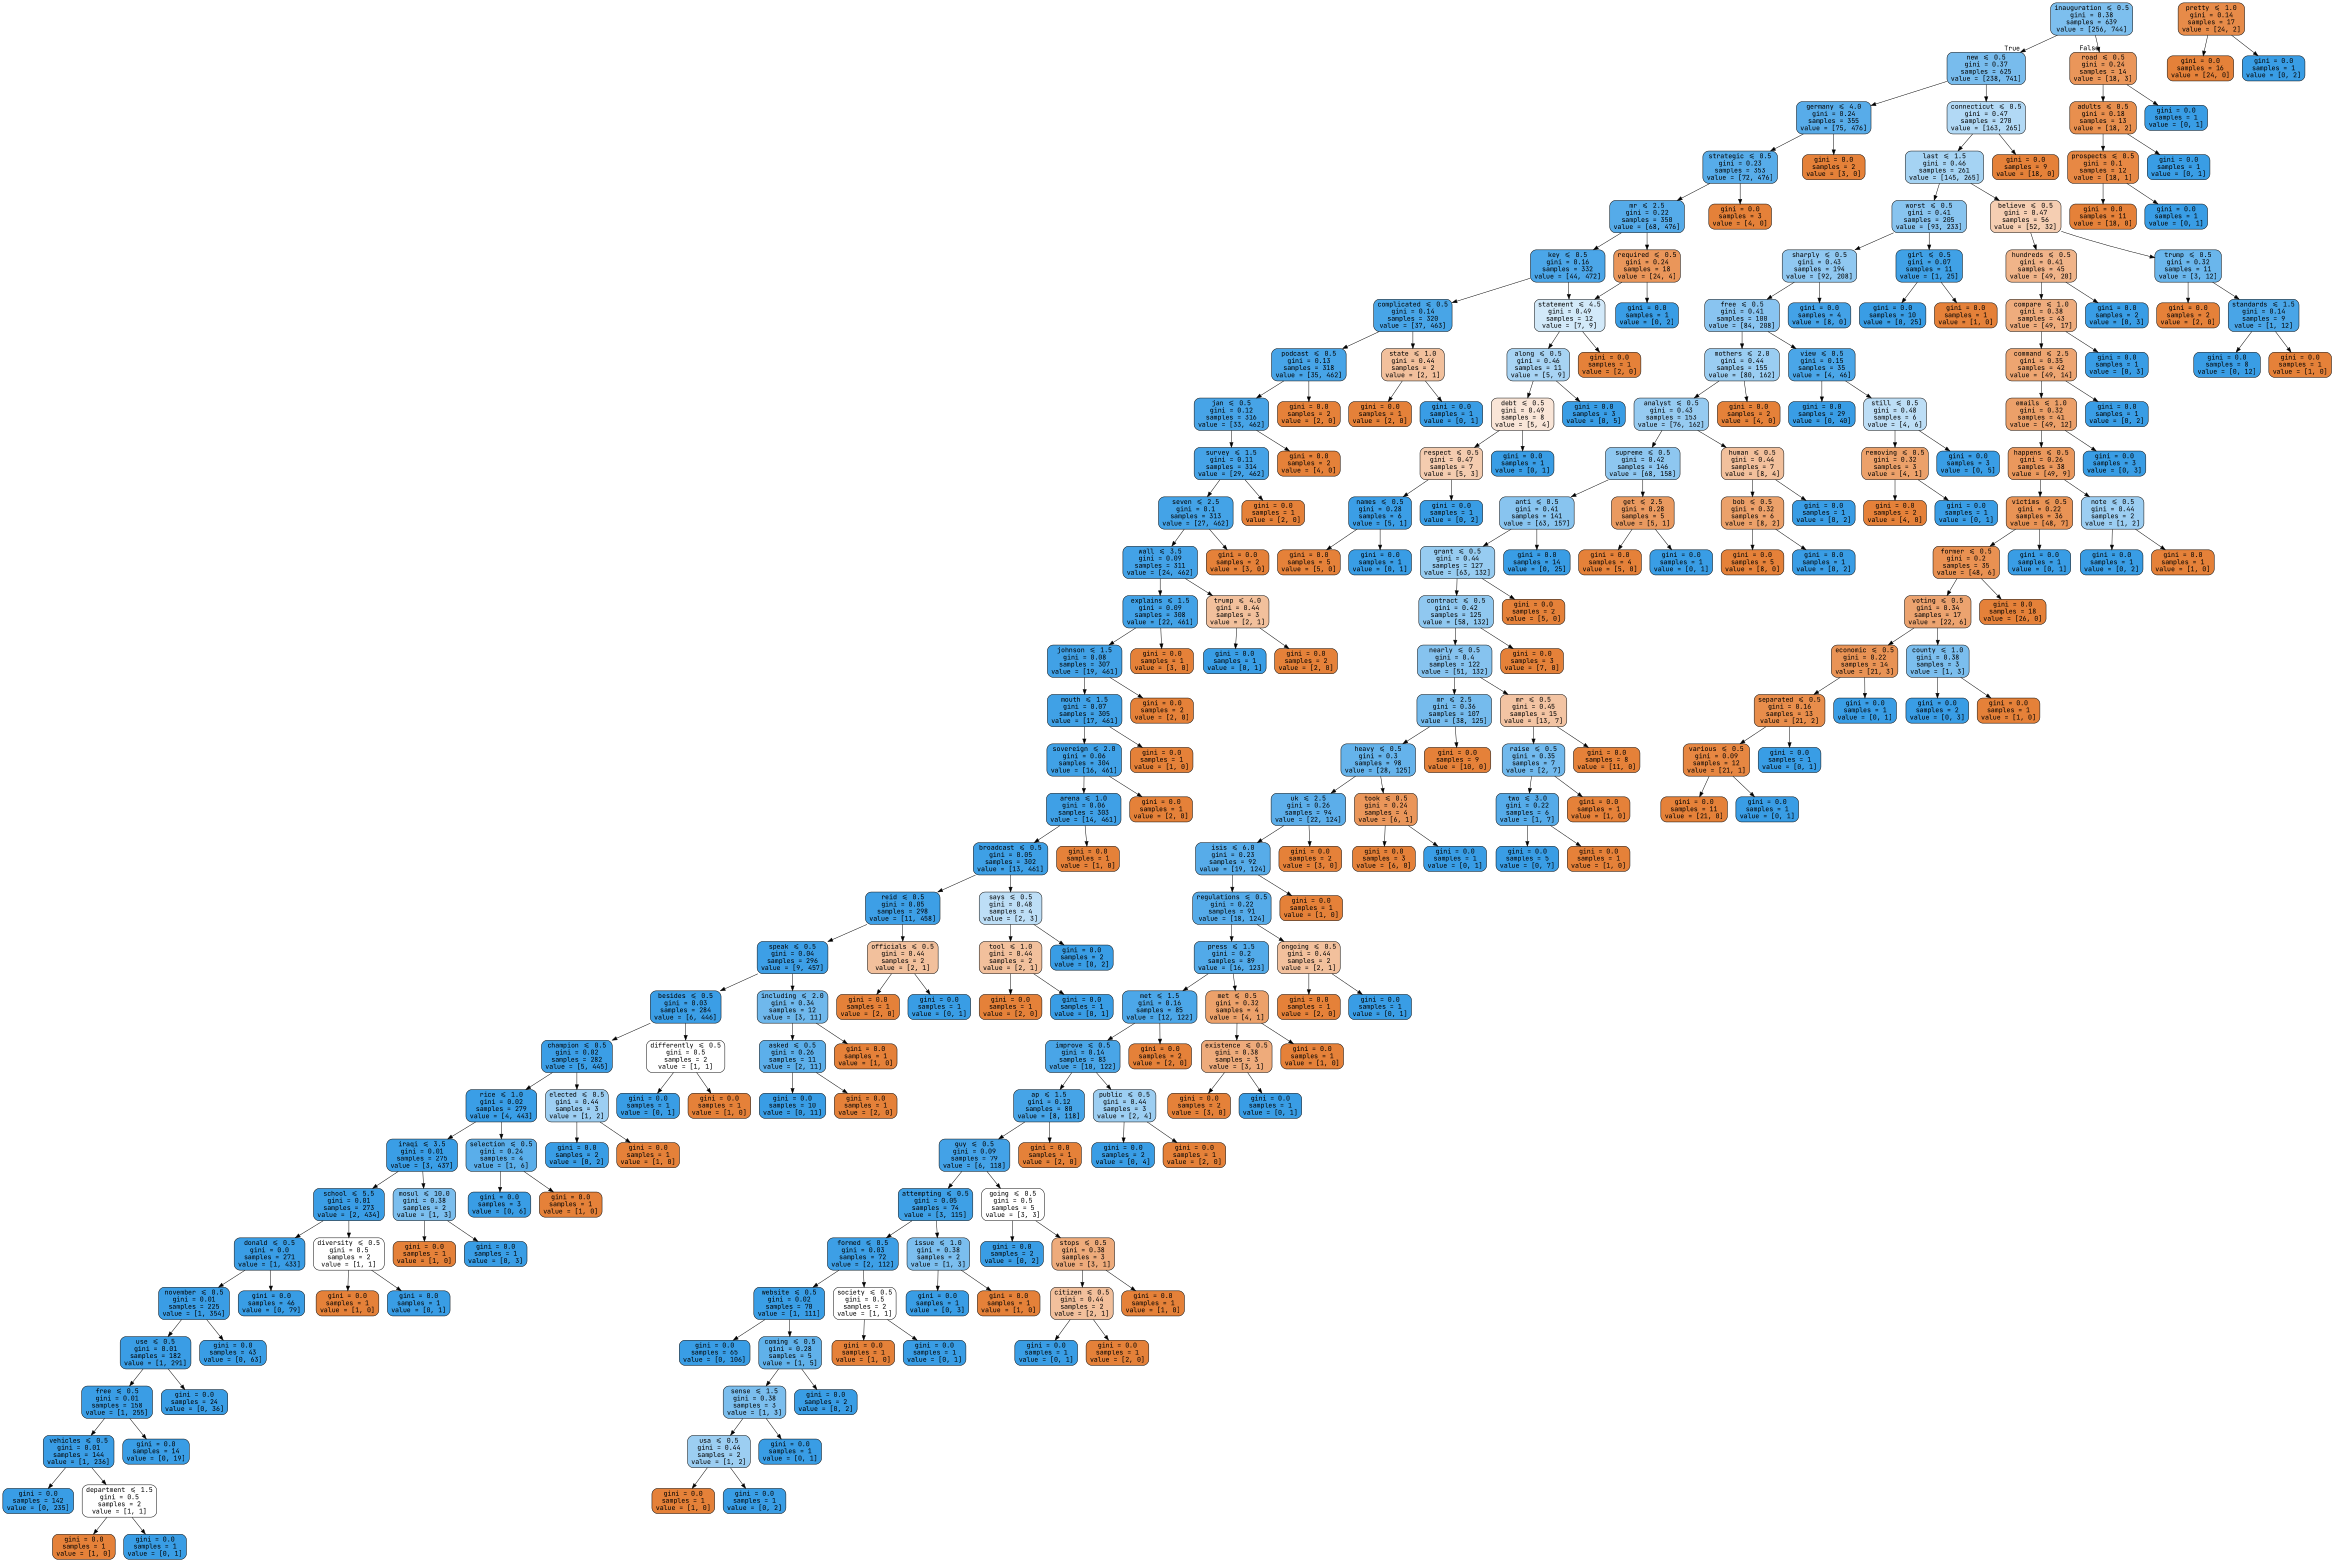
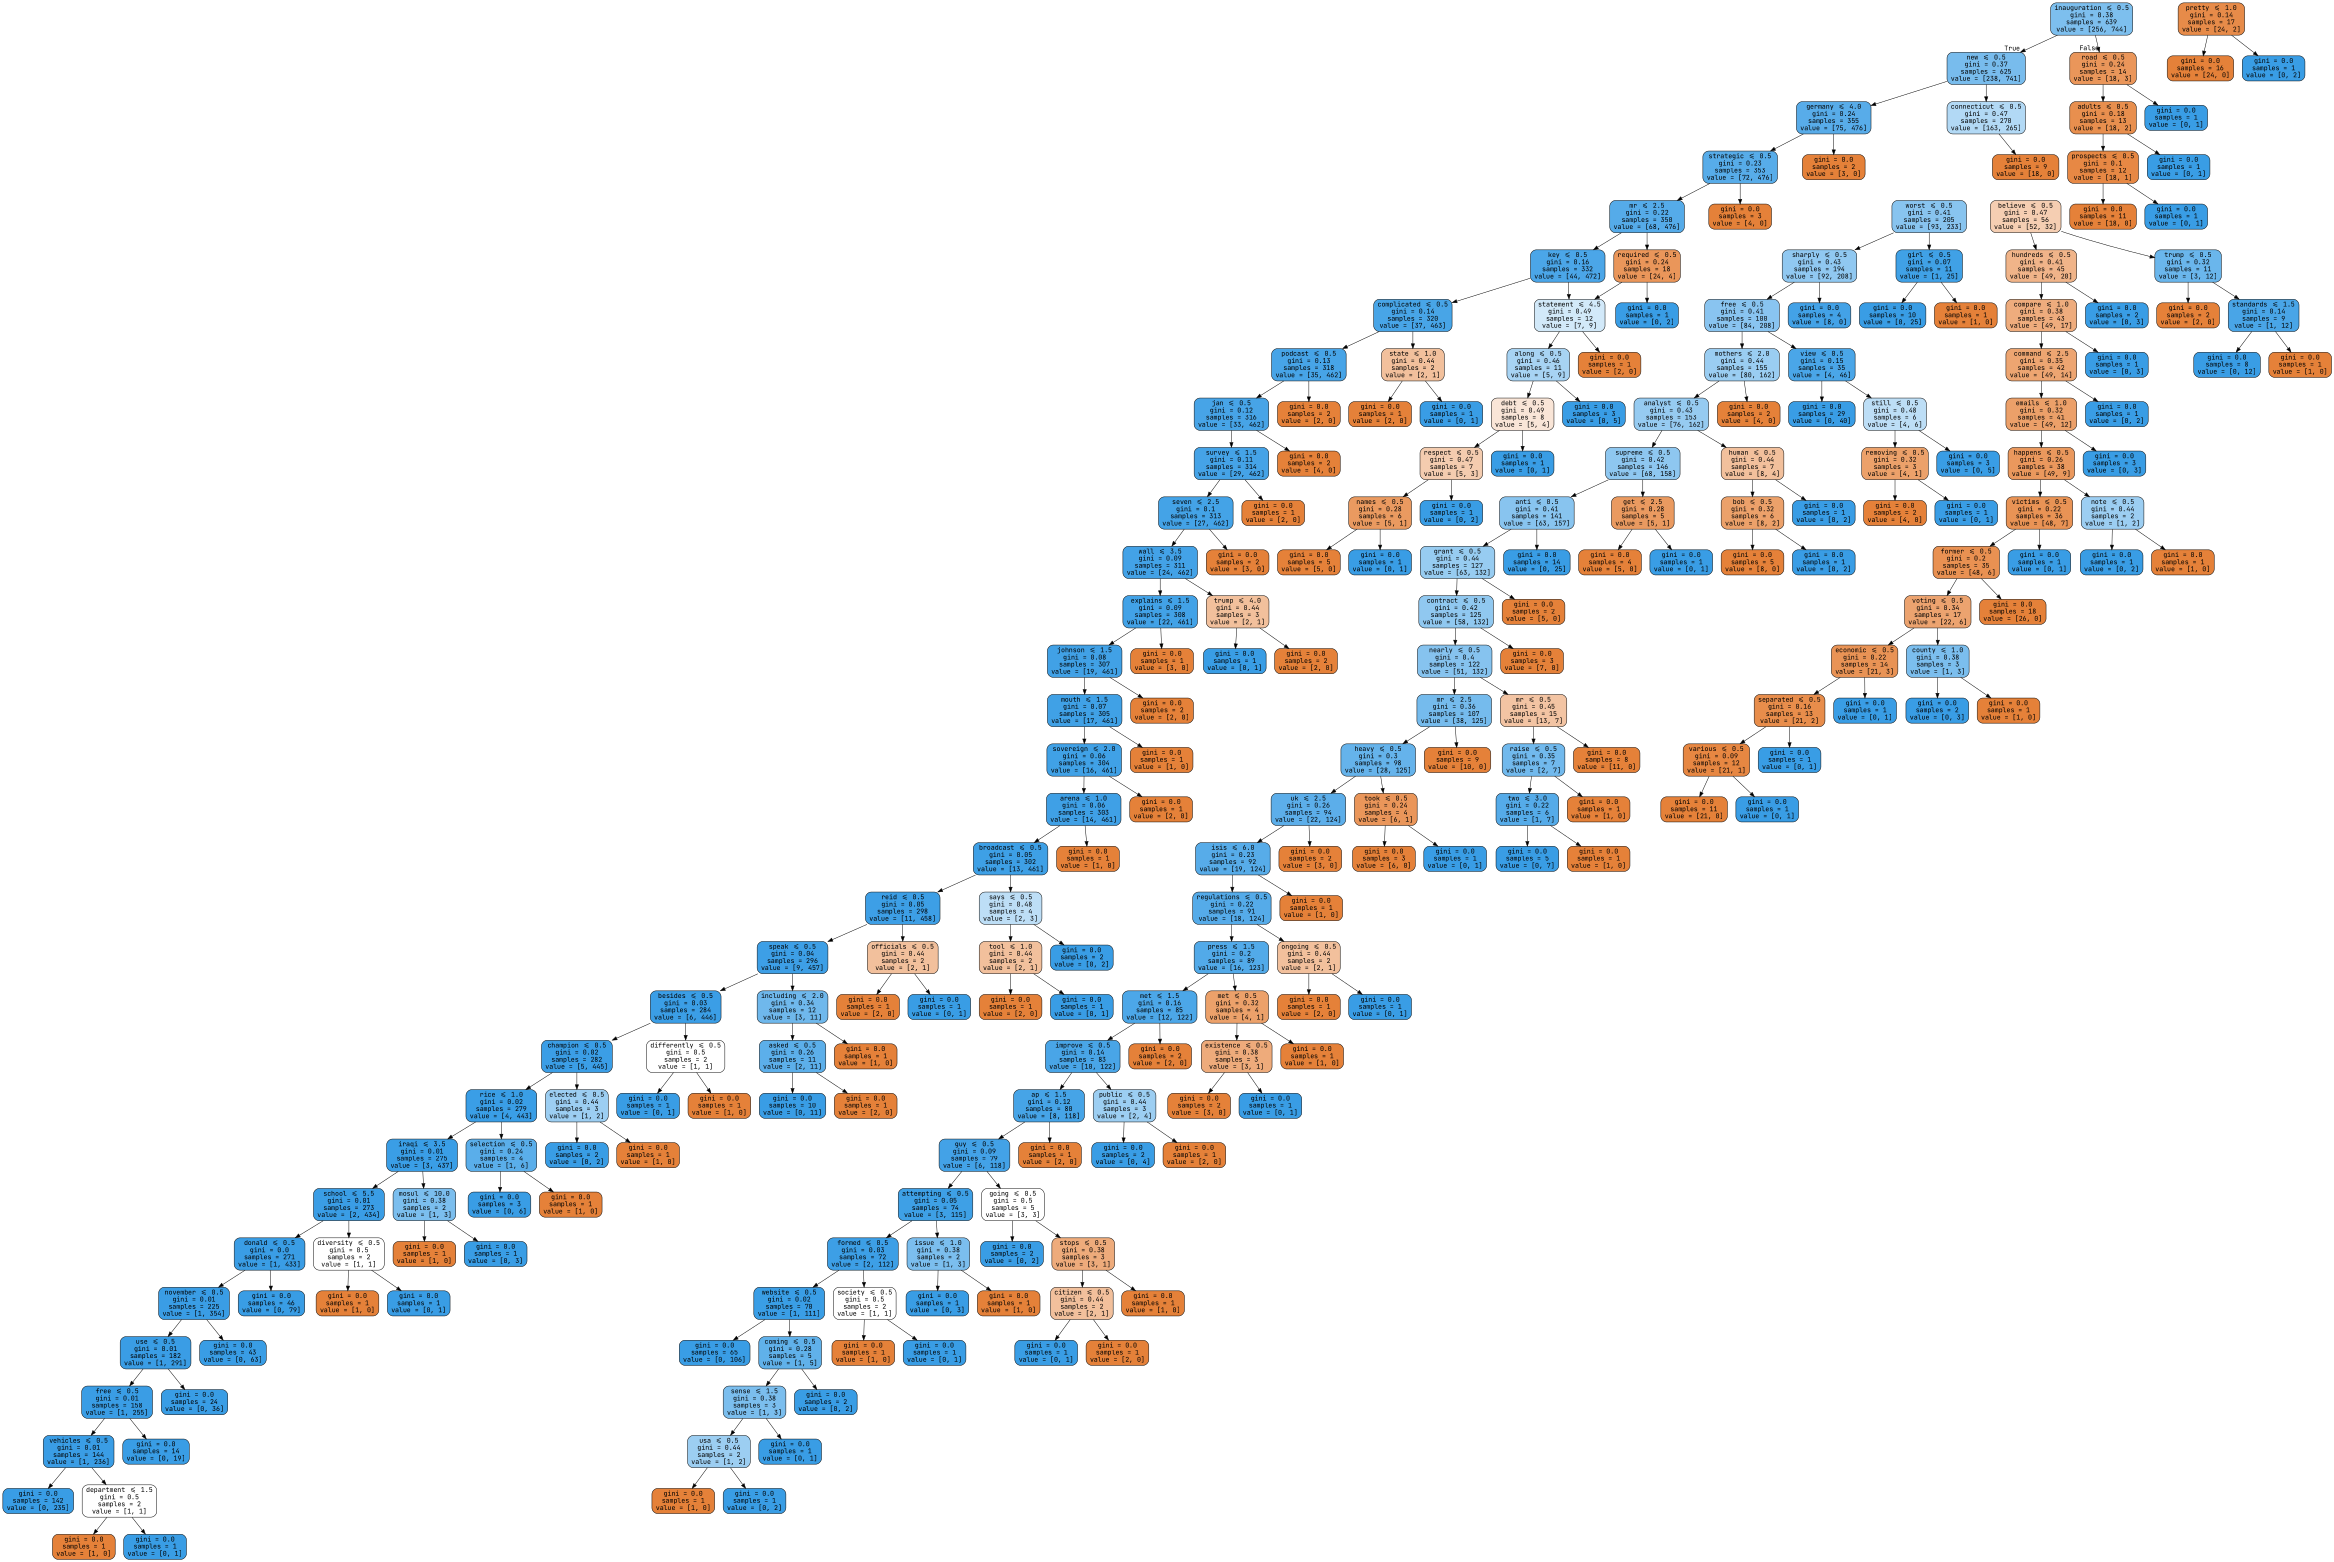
(1944, 167) -> none
(1380, 513) -> (1380, 513)
